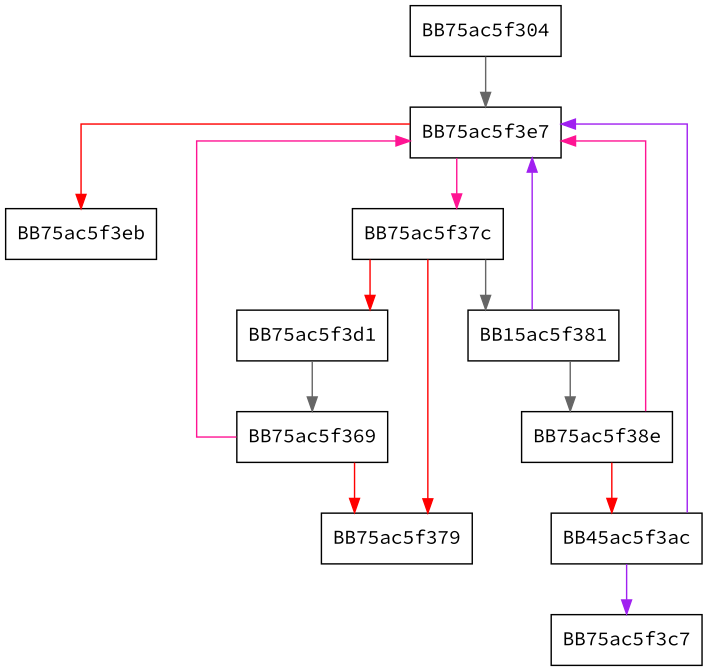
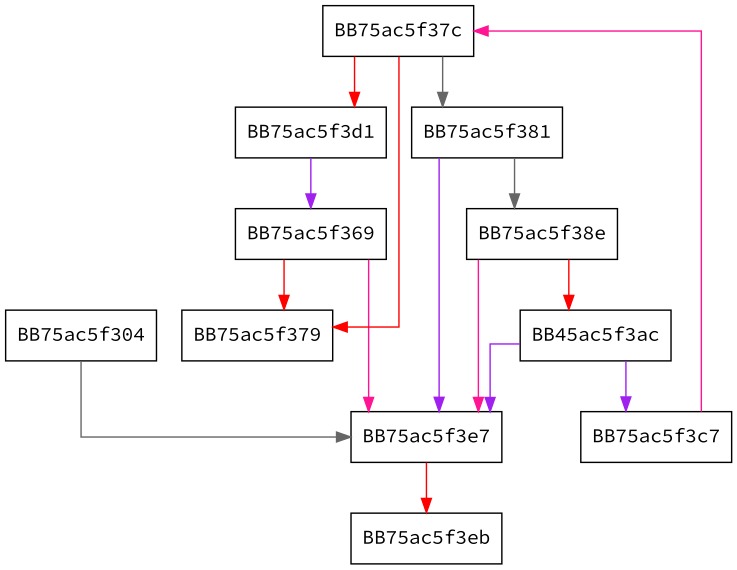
(457, 176) -> (701, 115)
(543, 336) -> (487, 133)
(312, 379) -> (311, 176)
